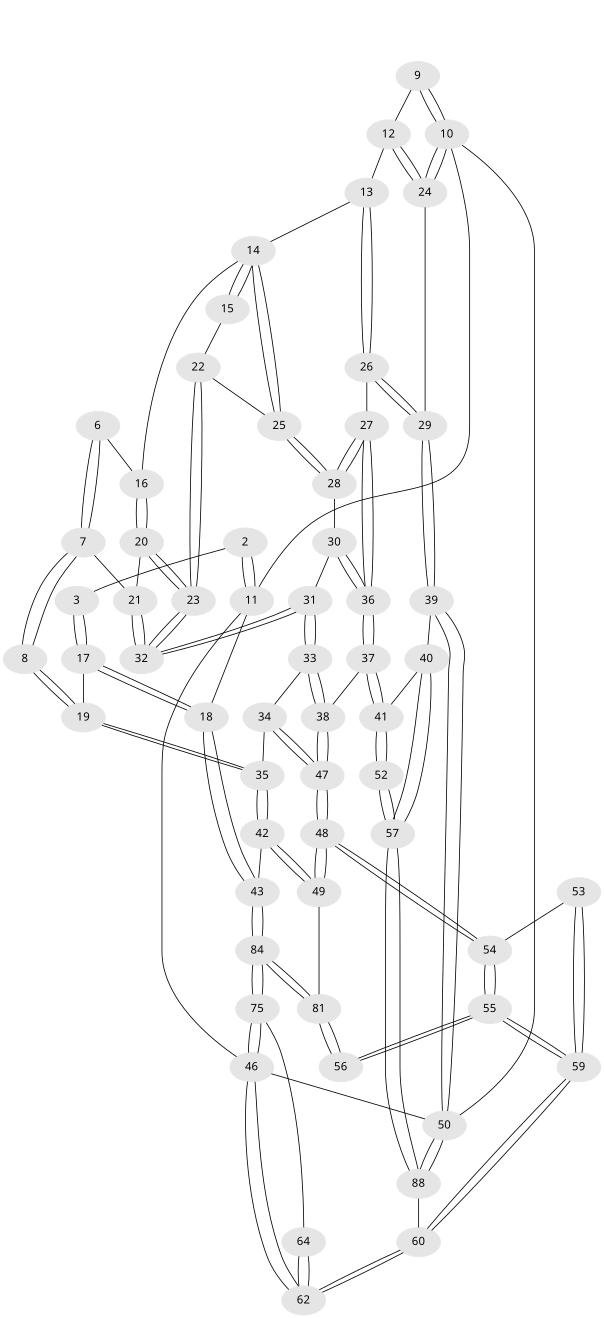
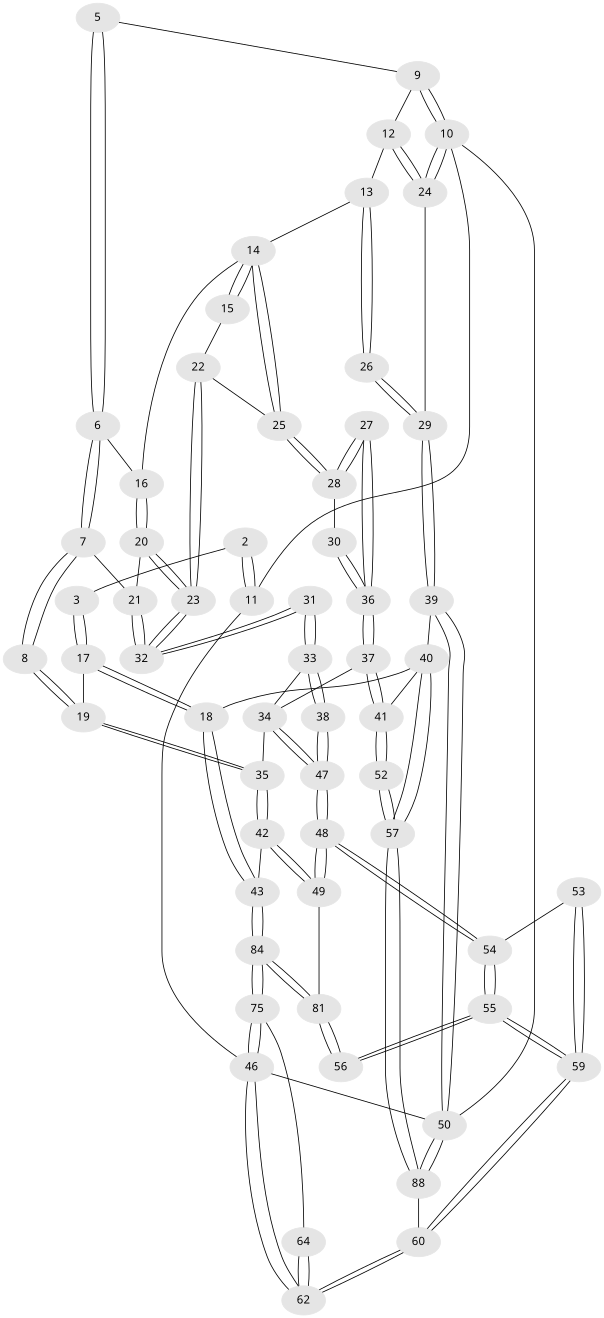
none -> (98, 18)
(367, 397) -> none
(322, 572) -> none
(229, 659) -> (331, 687)
(346, 688) -> (327, 682)
